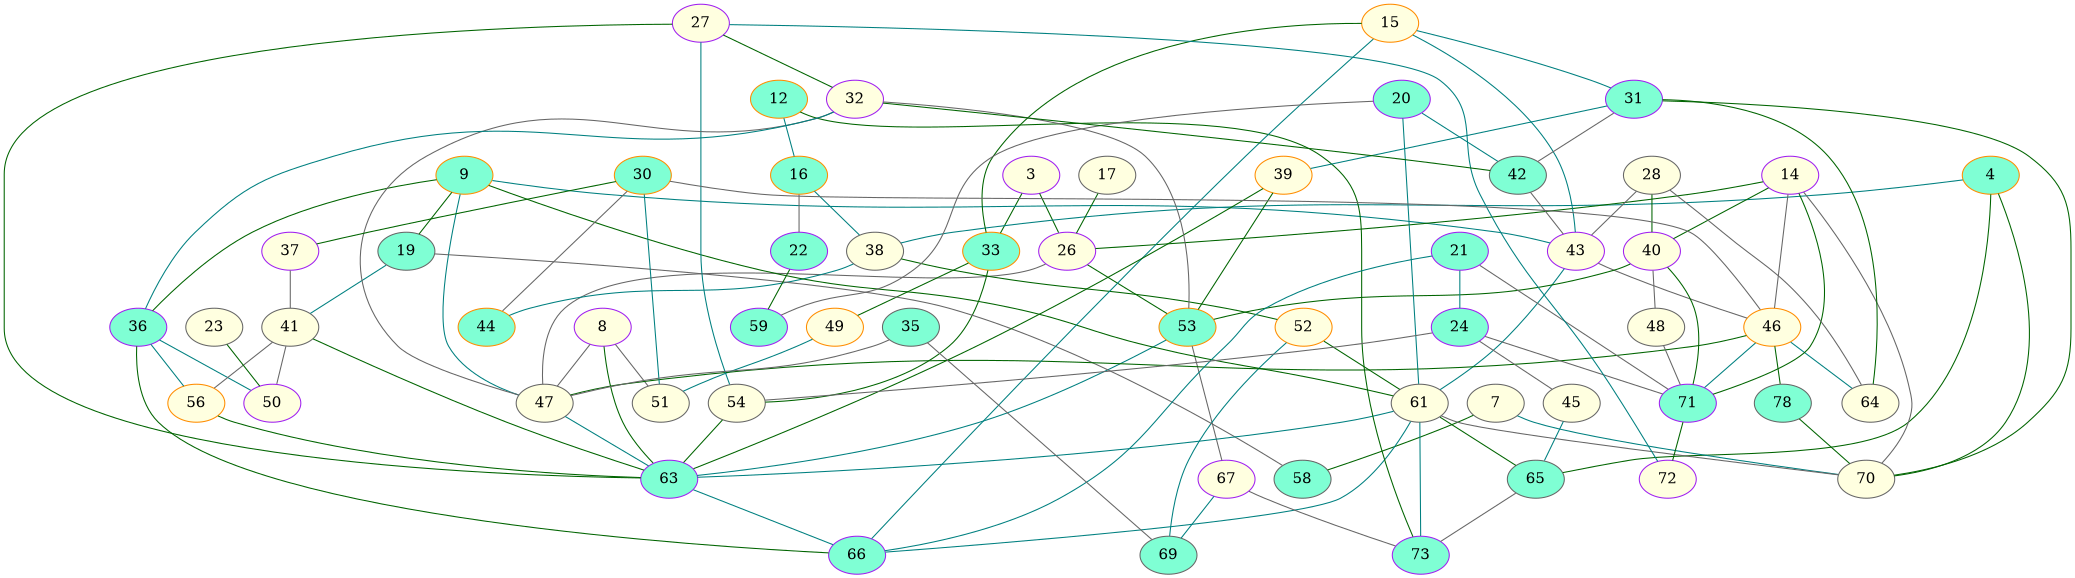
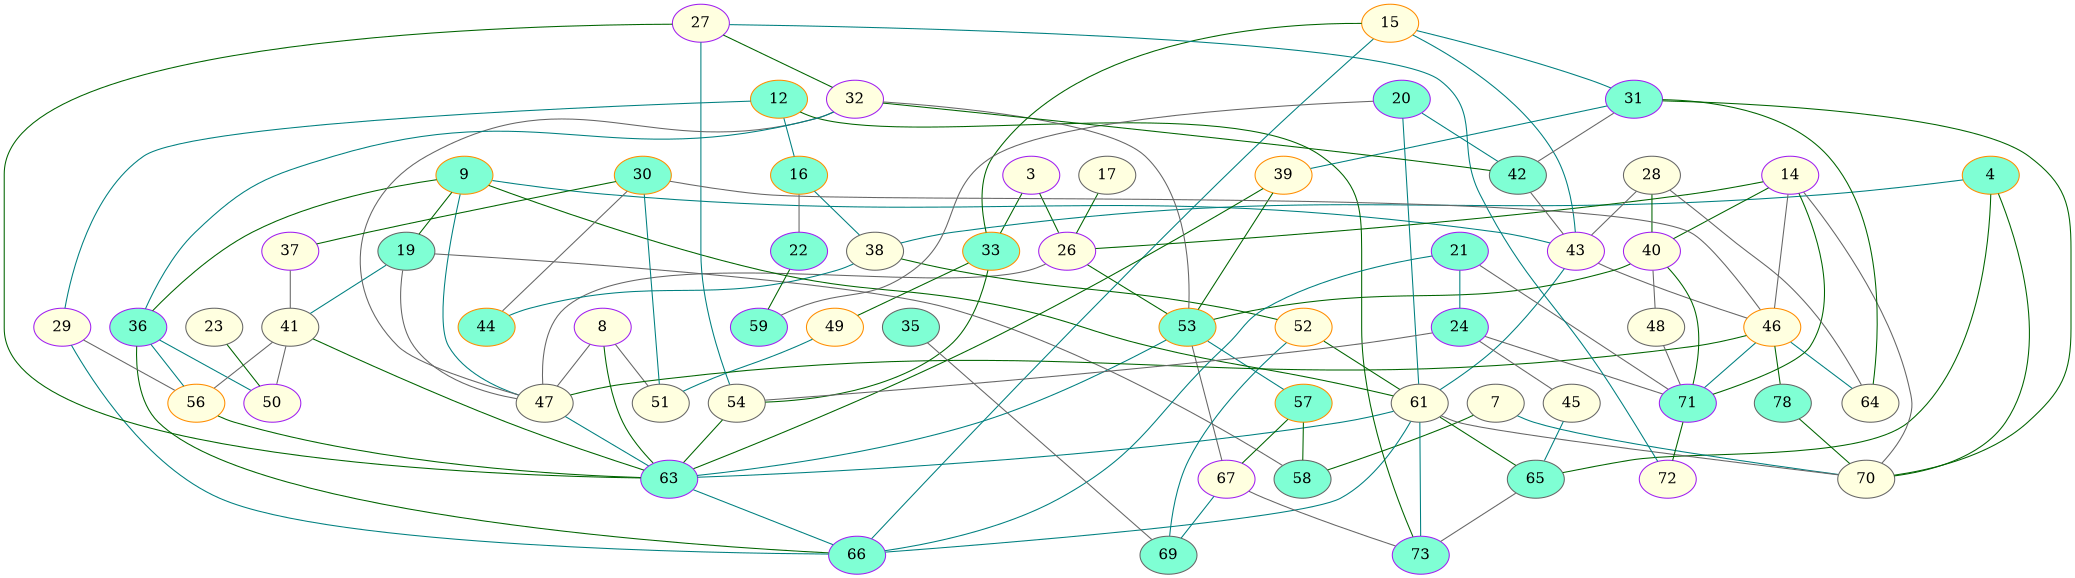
none -> (62, 327)
(731, 371) -> (417, 350)
none -> (1304, 403)
